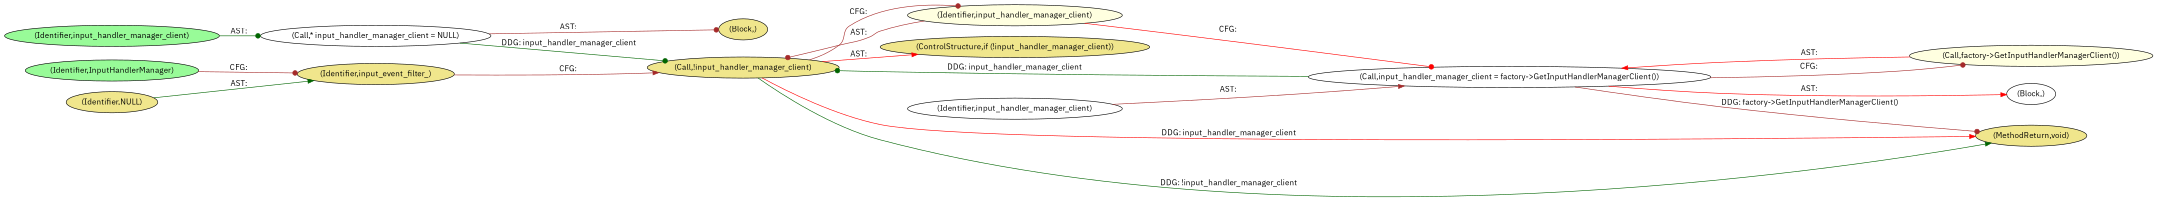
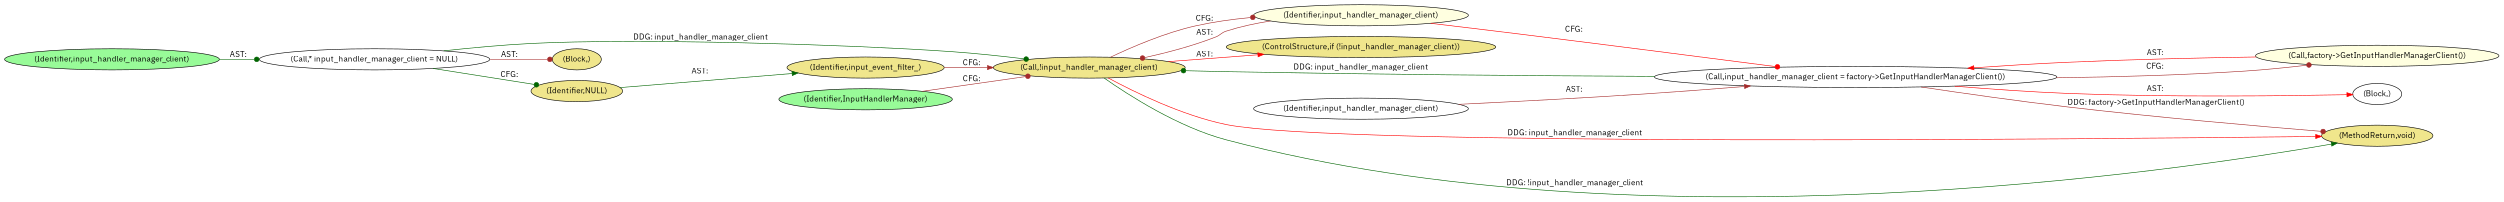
(245, 72) -> (974, 84)
none -> (483, 76)
